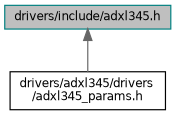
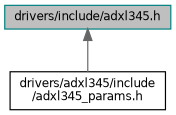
(88, 91) -> (88, 91)
